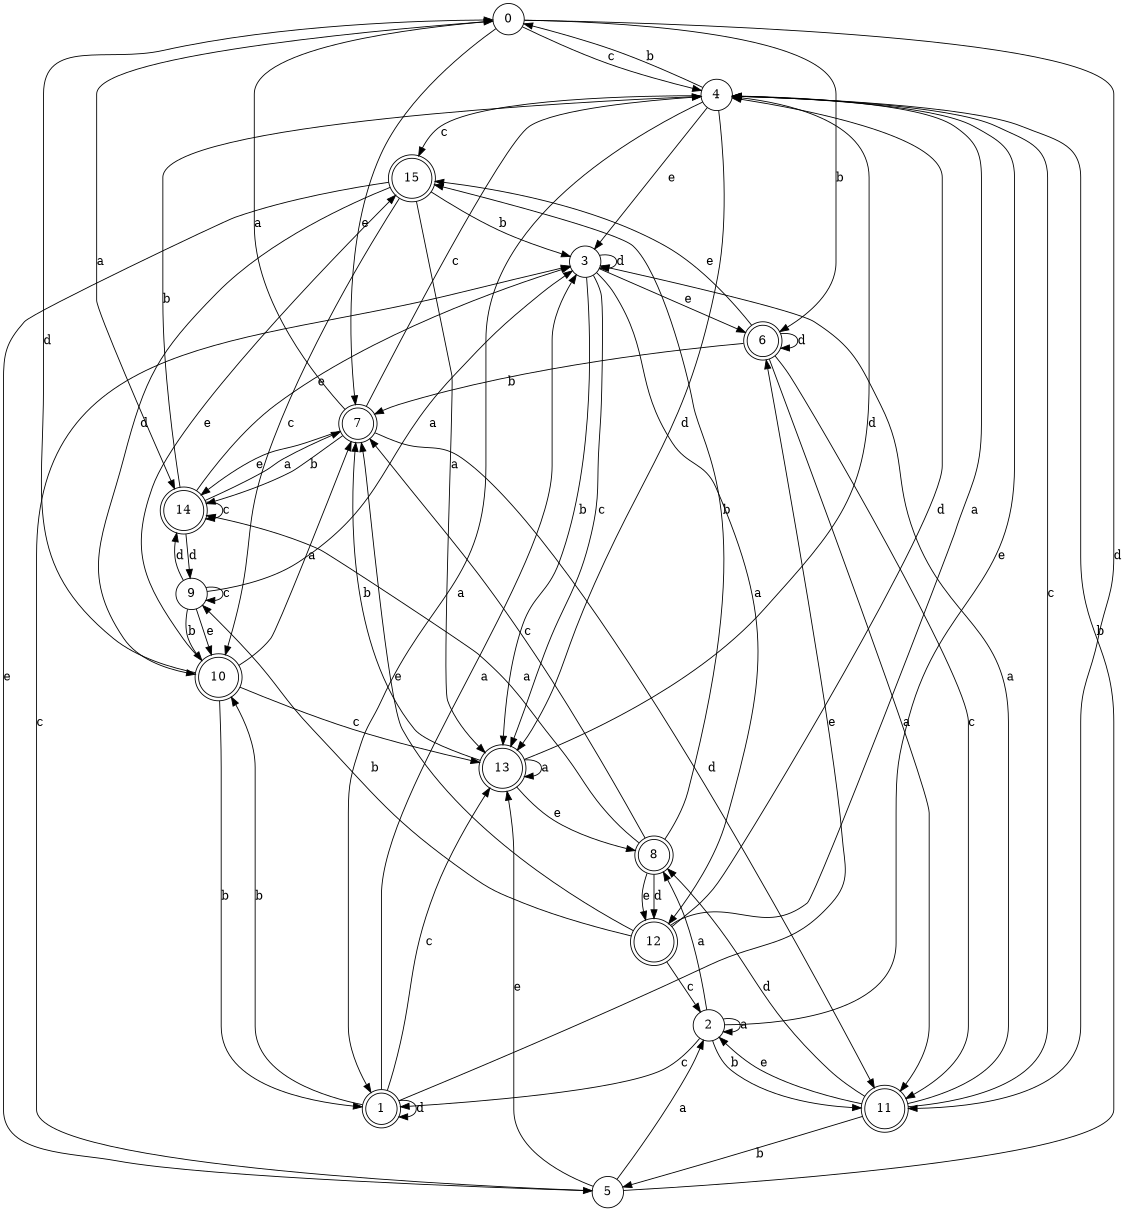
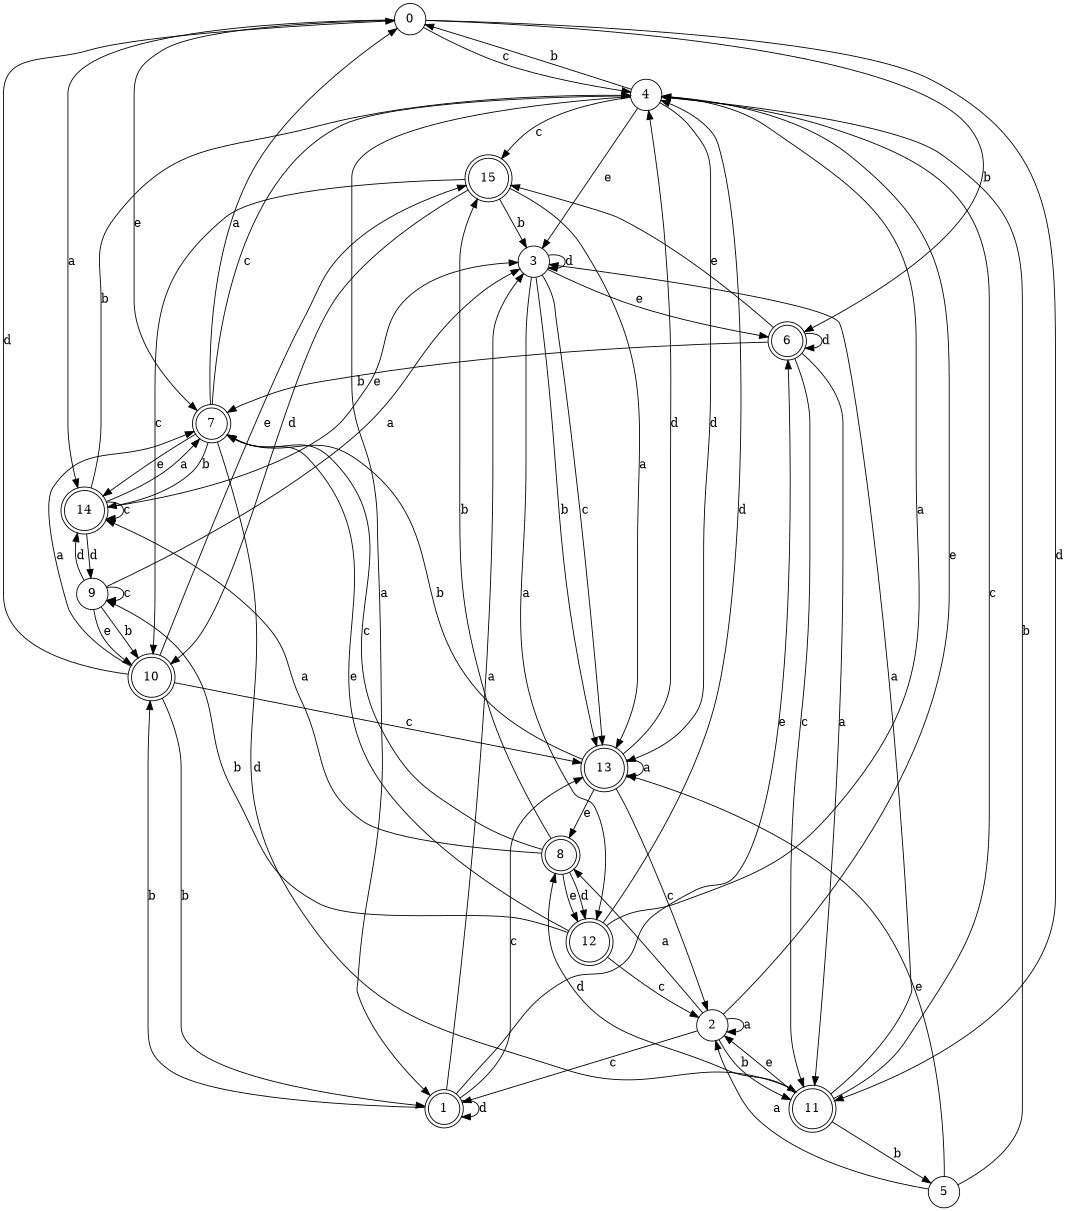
(37, 789) -> none
(3, 818) -> none
none -> (664, 894)
